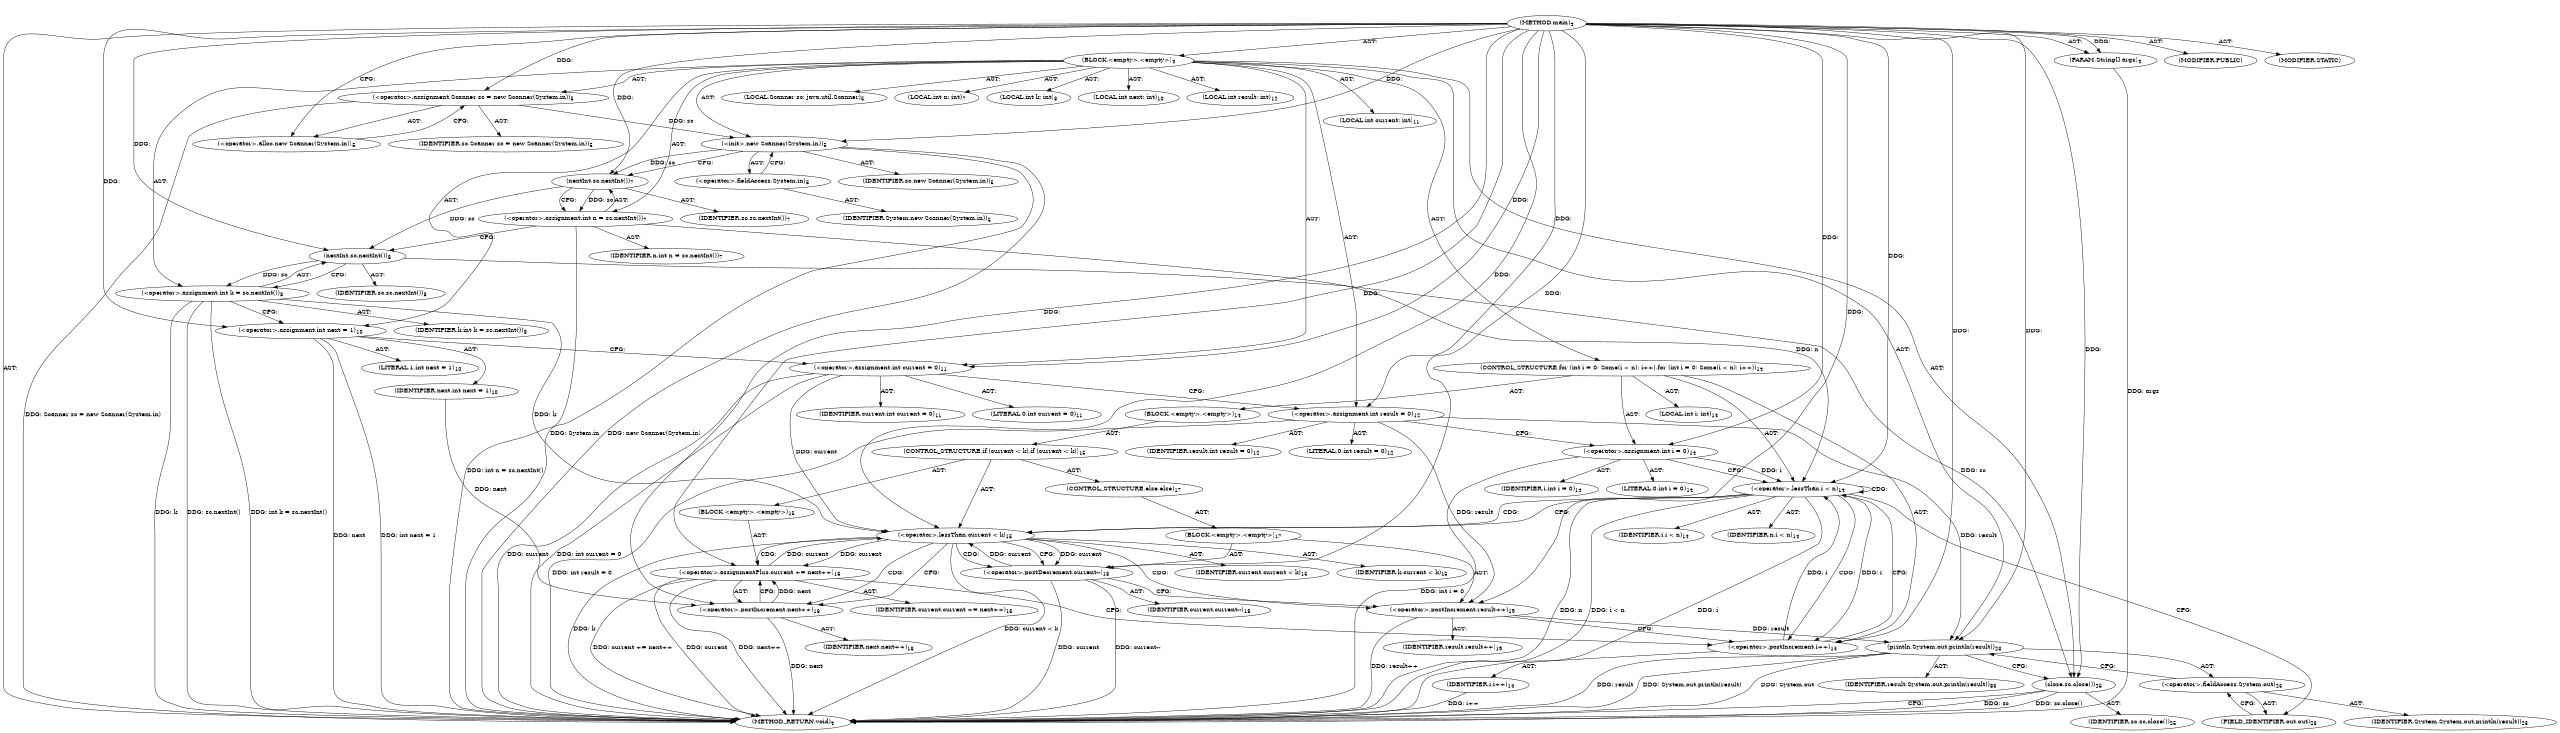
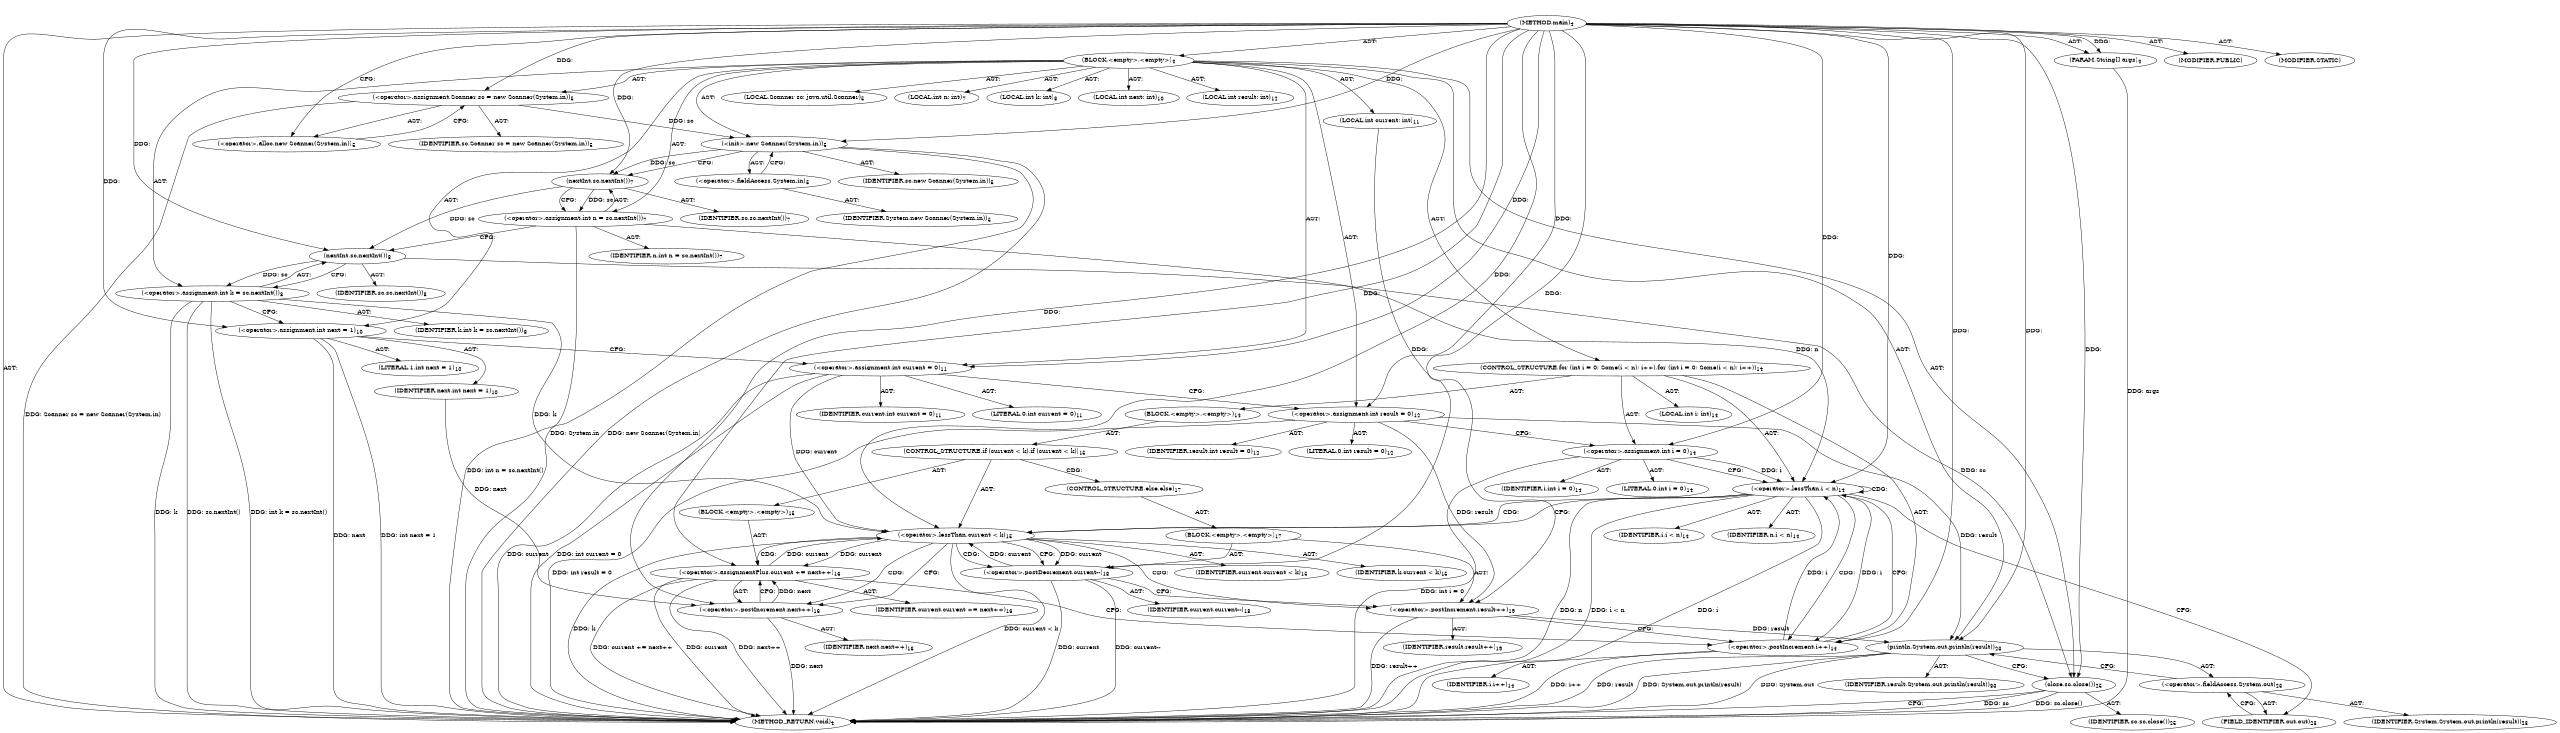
(1847, 310) -> (1468, 396)
(1075, 471) -> (1075, 471)
(1163, 718) -> (1508, 703)
